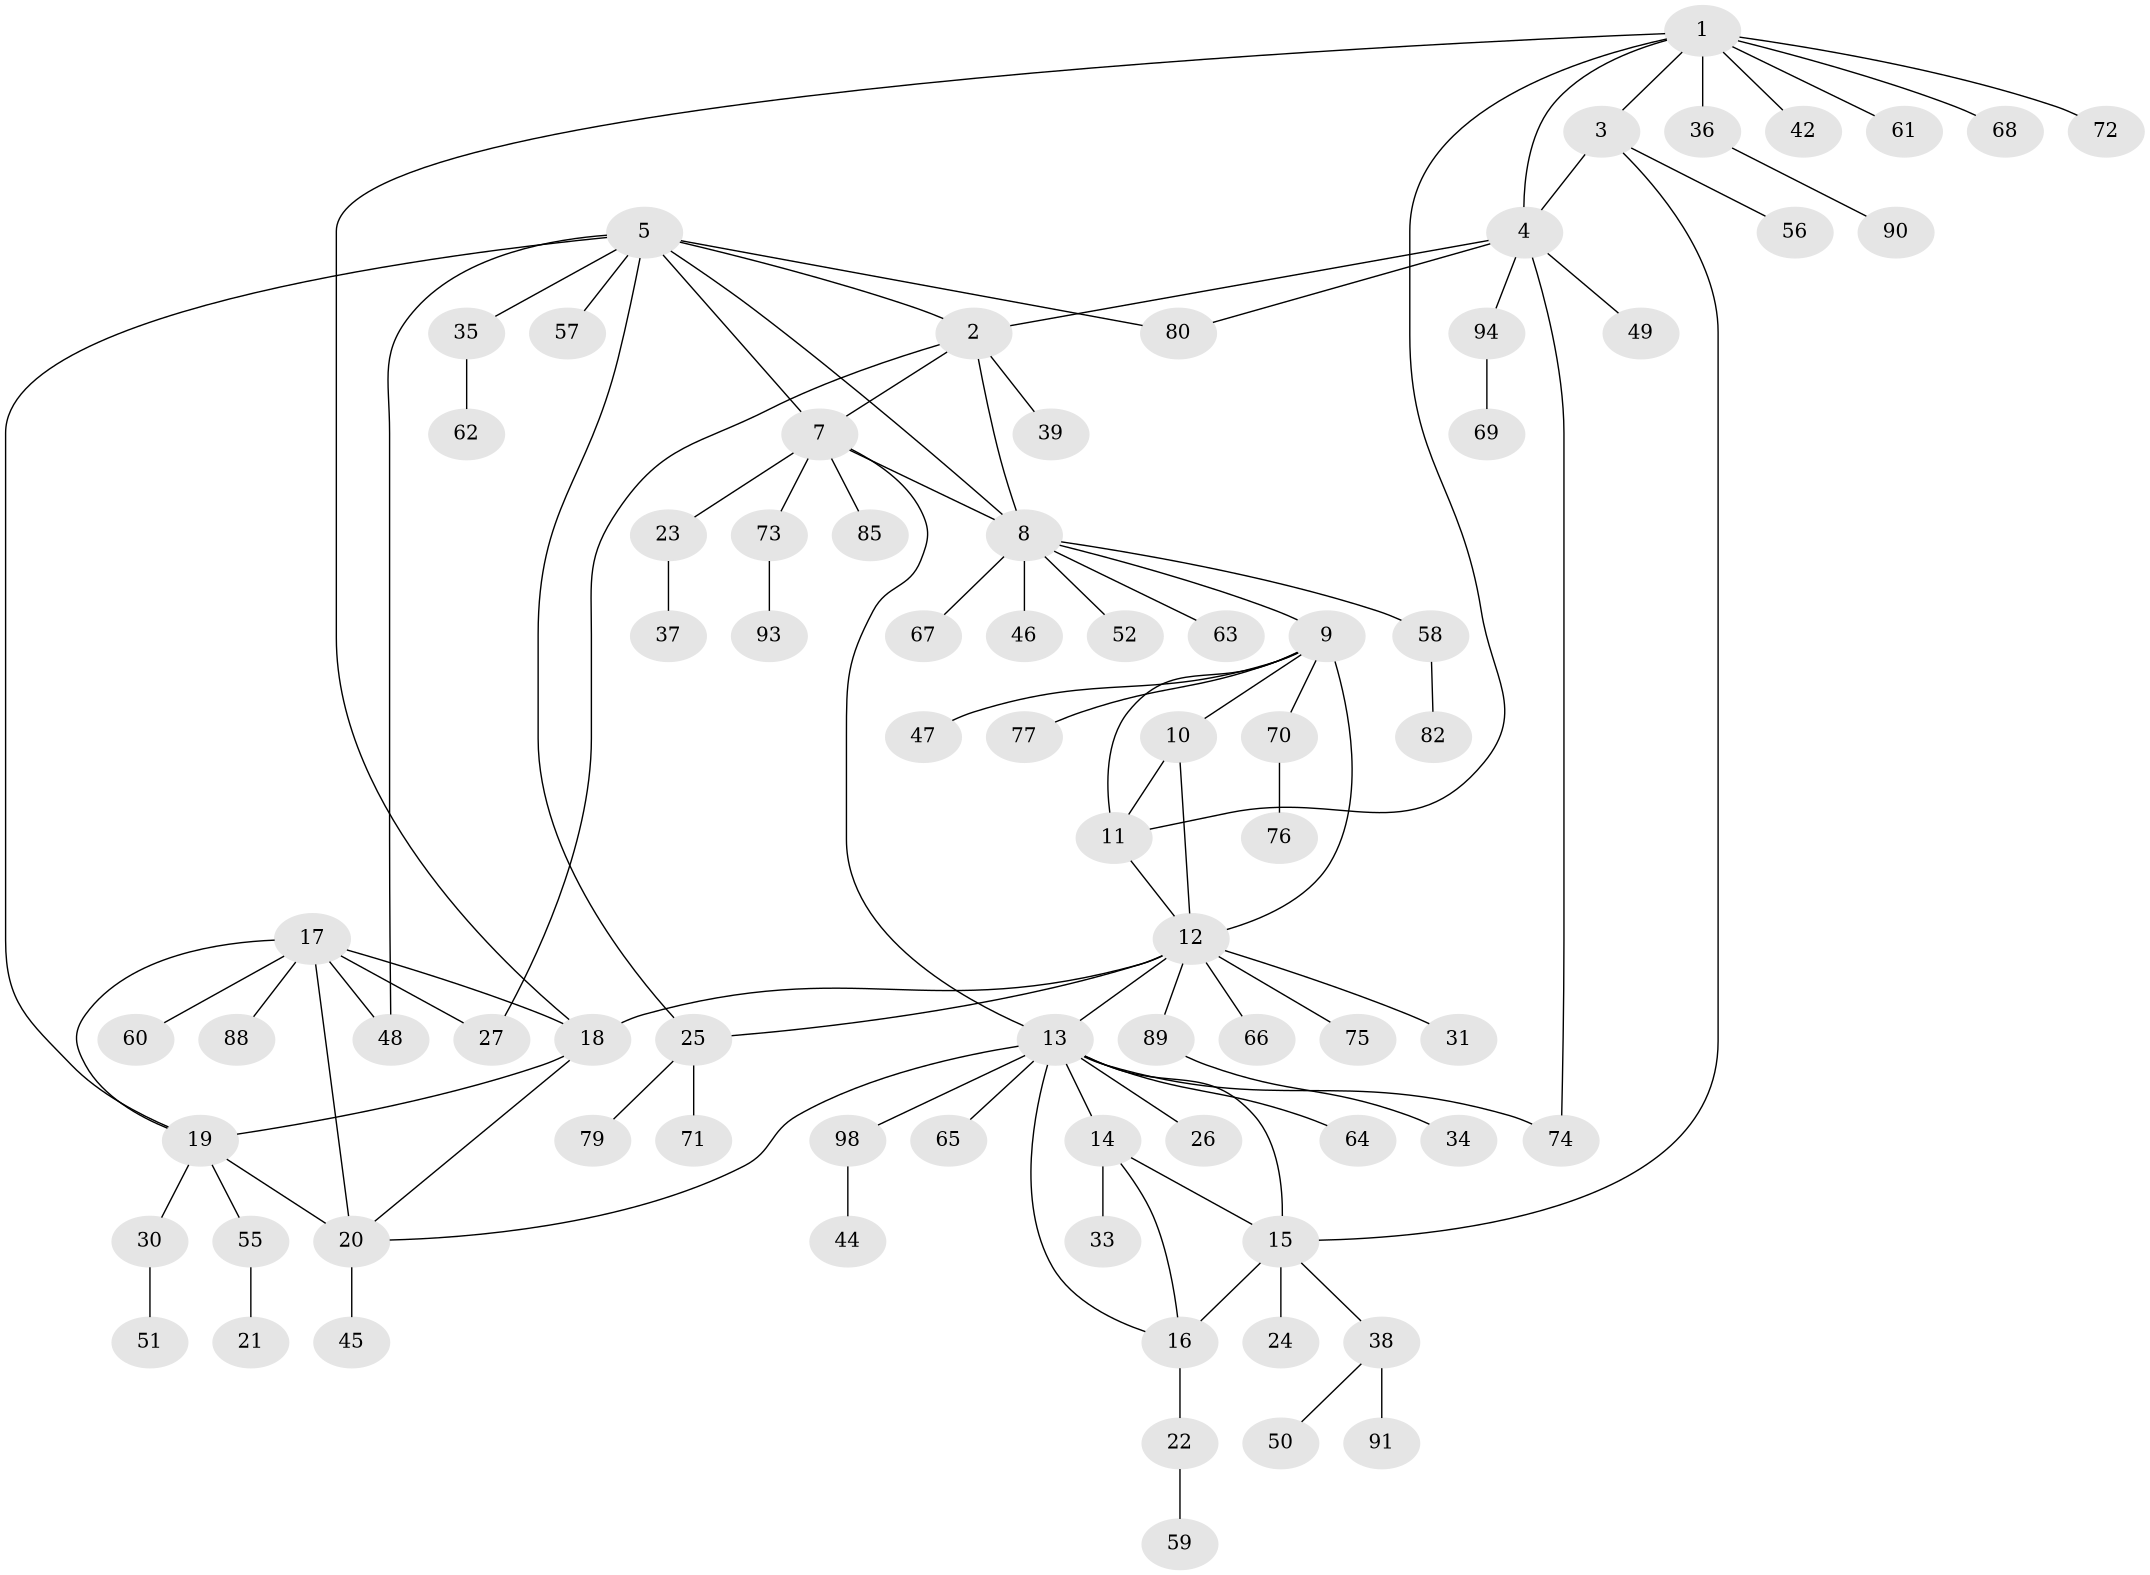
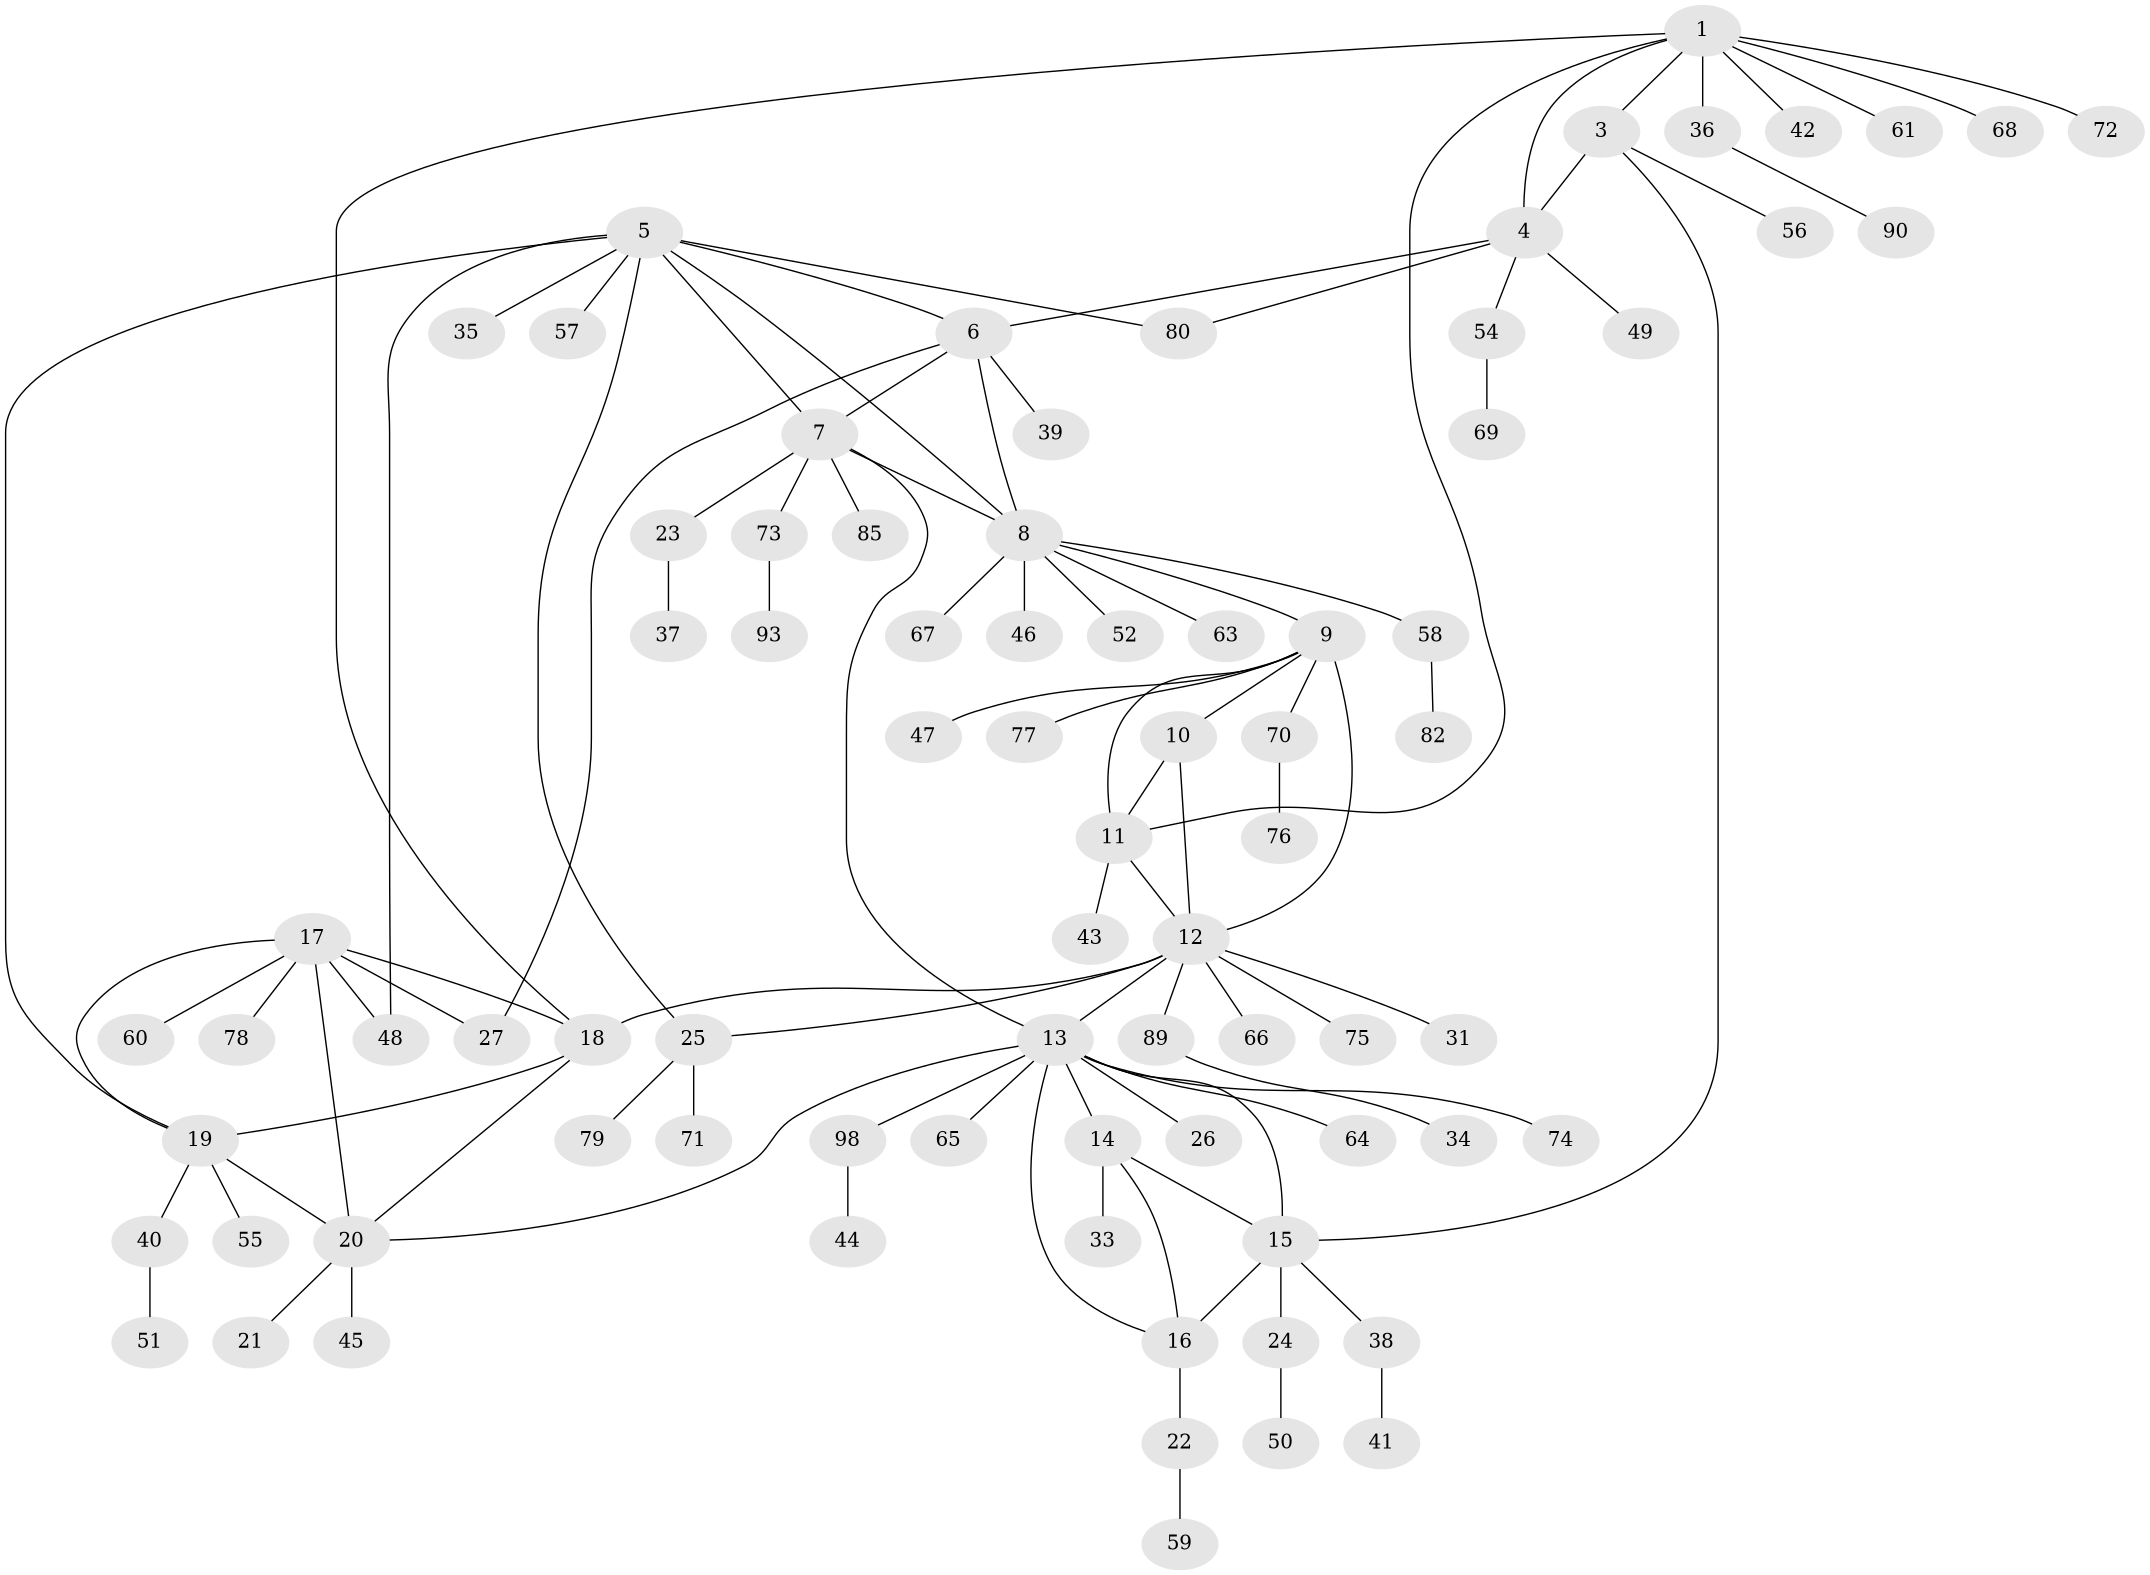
(974, 334) -> (974, 334)
(1487, 334) -> (1487, 334)
(467, 434) -> none
(1564, 685) -> none
none -> (1090, 939)
(237, 1040) -> (237, 1040)
(150, 1242) -> (150, 1242)
(251, 1292) -> (301, 1292)
(1331, 1393) -> (1281, 1393)
(1382, 1443) -> (1382, 1443)
